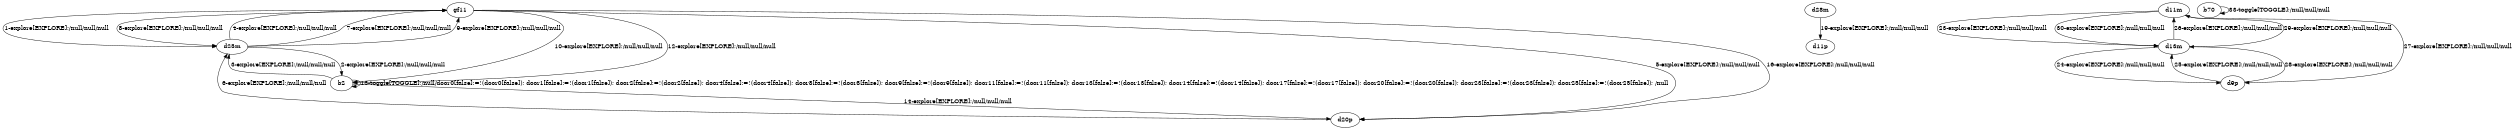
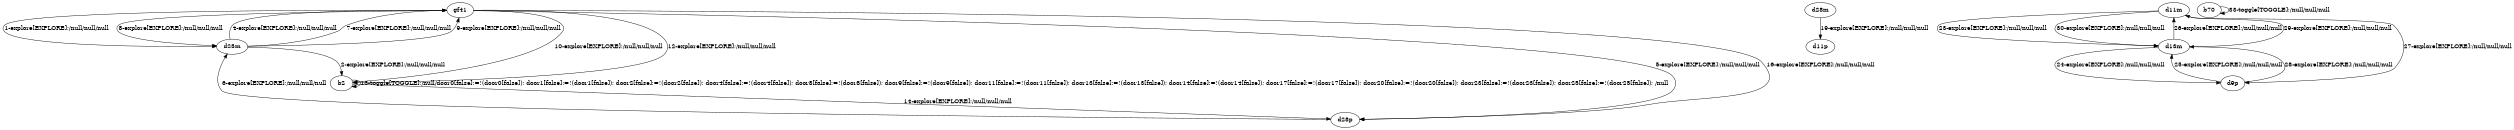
(460, 10) -> (460, 10)
(276, 74) -> none
(1345, 120) -> (1345, 120)
